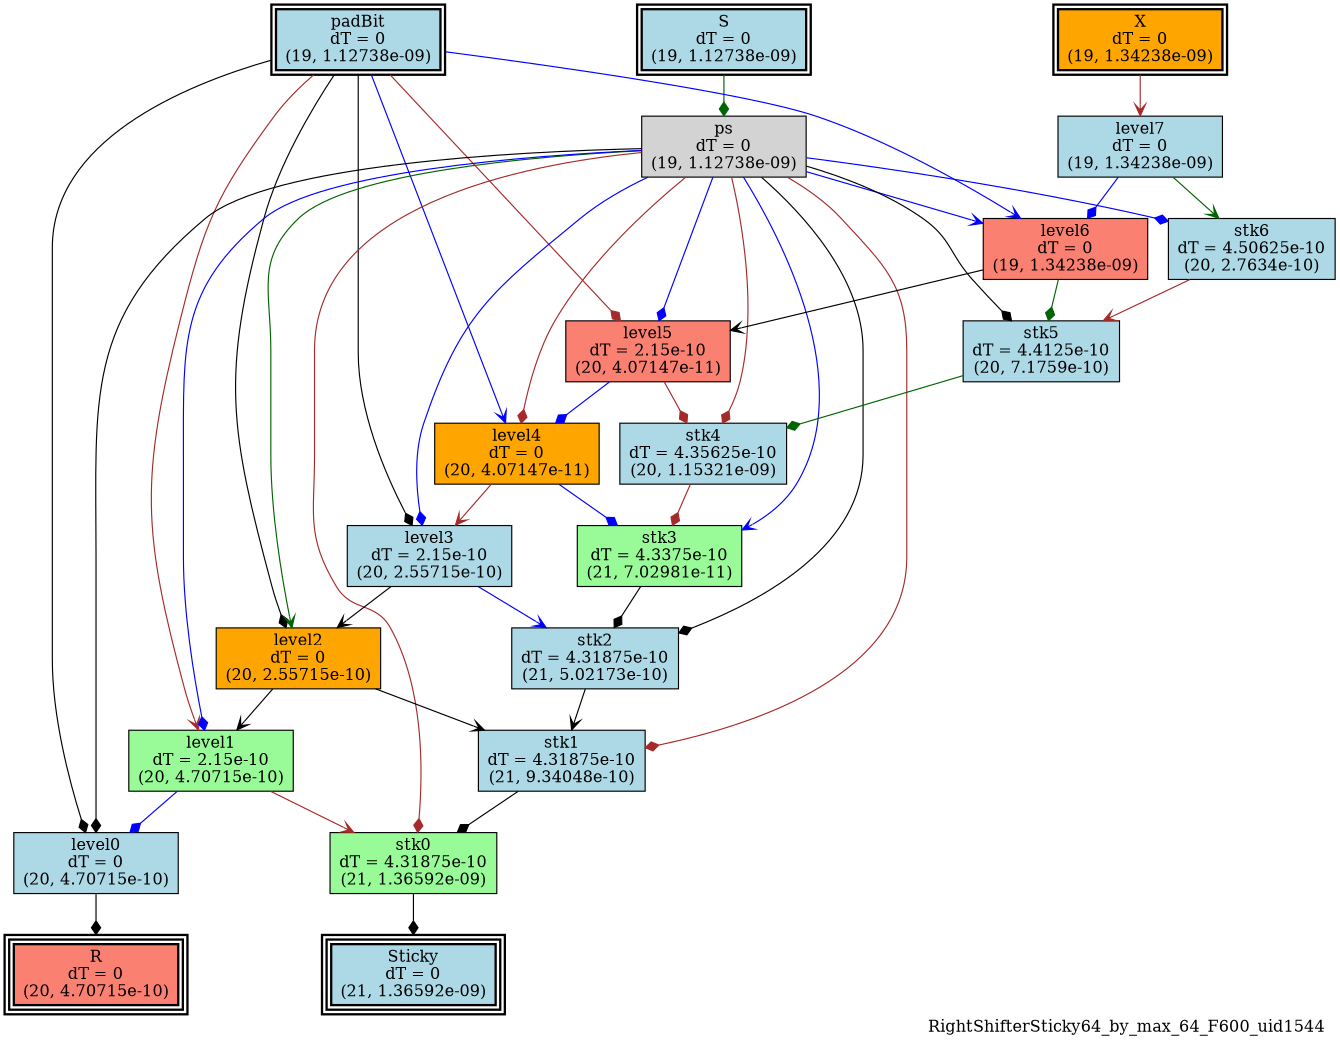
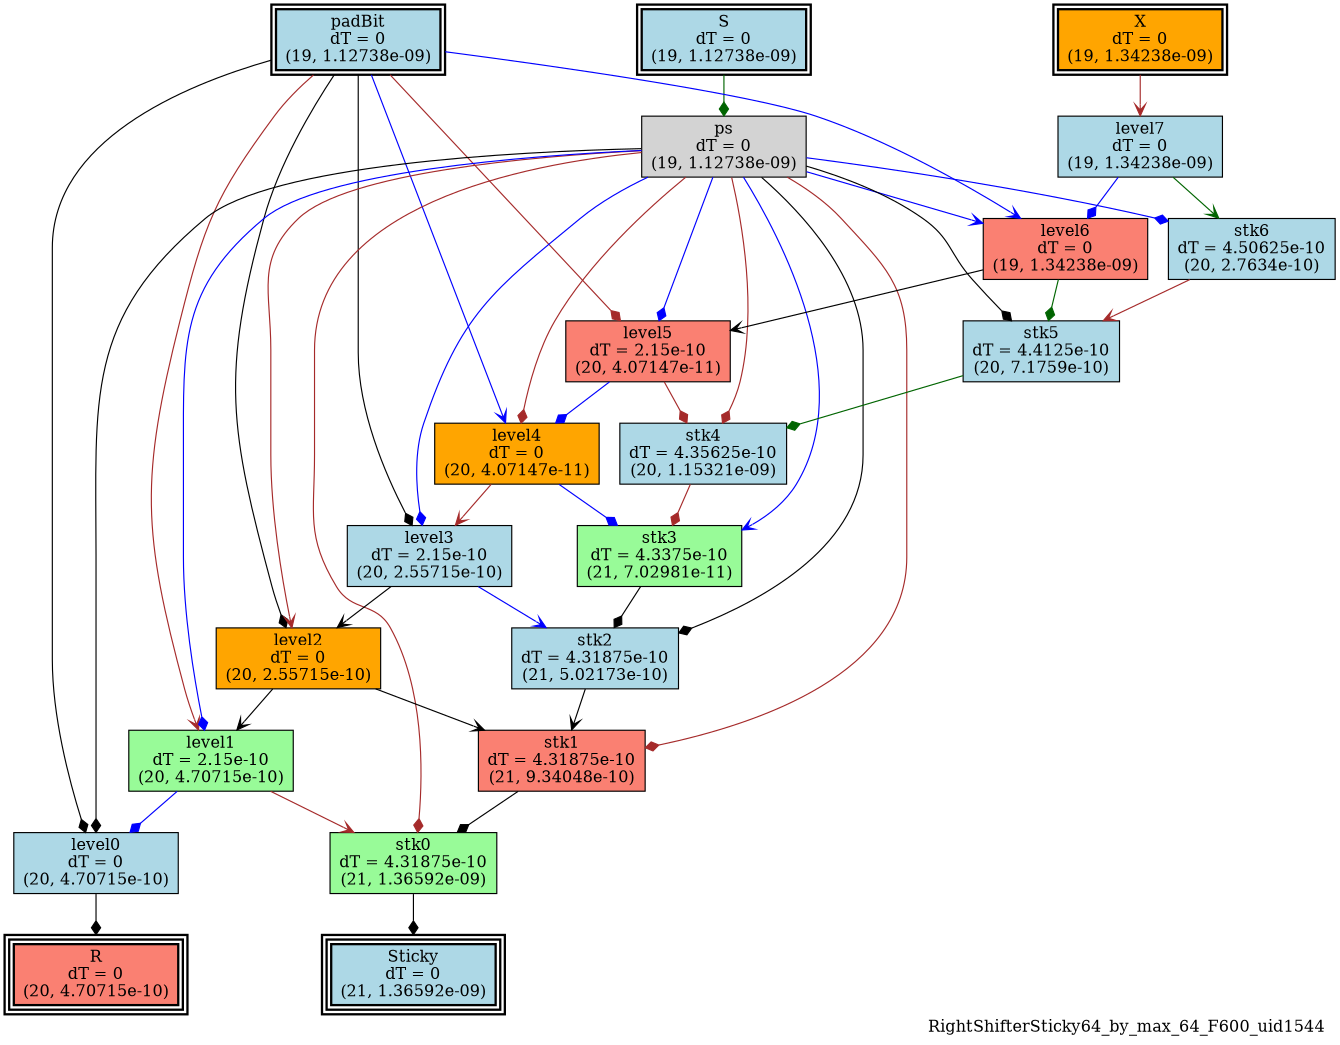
(281, 240) -> (281, 240)
(562, 761) -> (562, 761)
